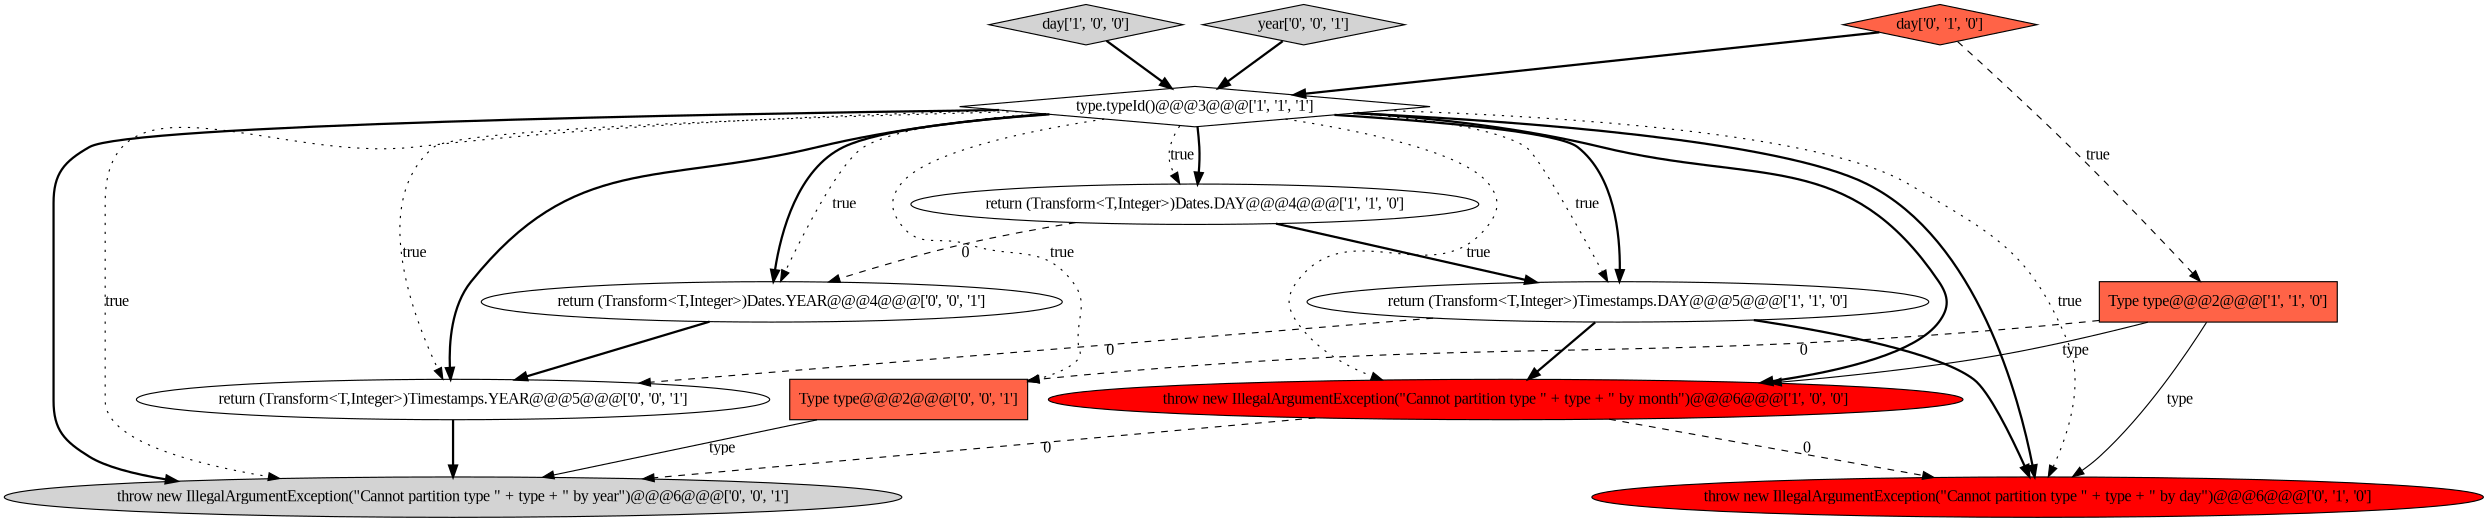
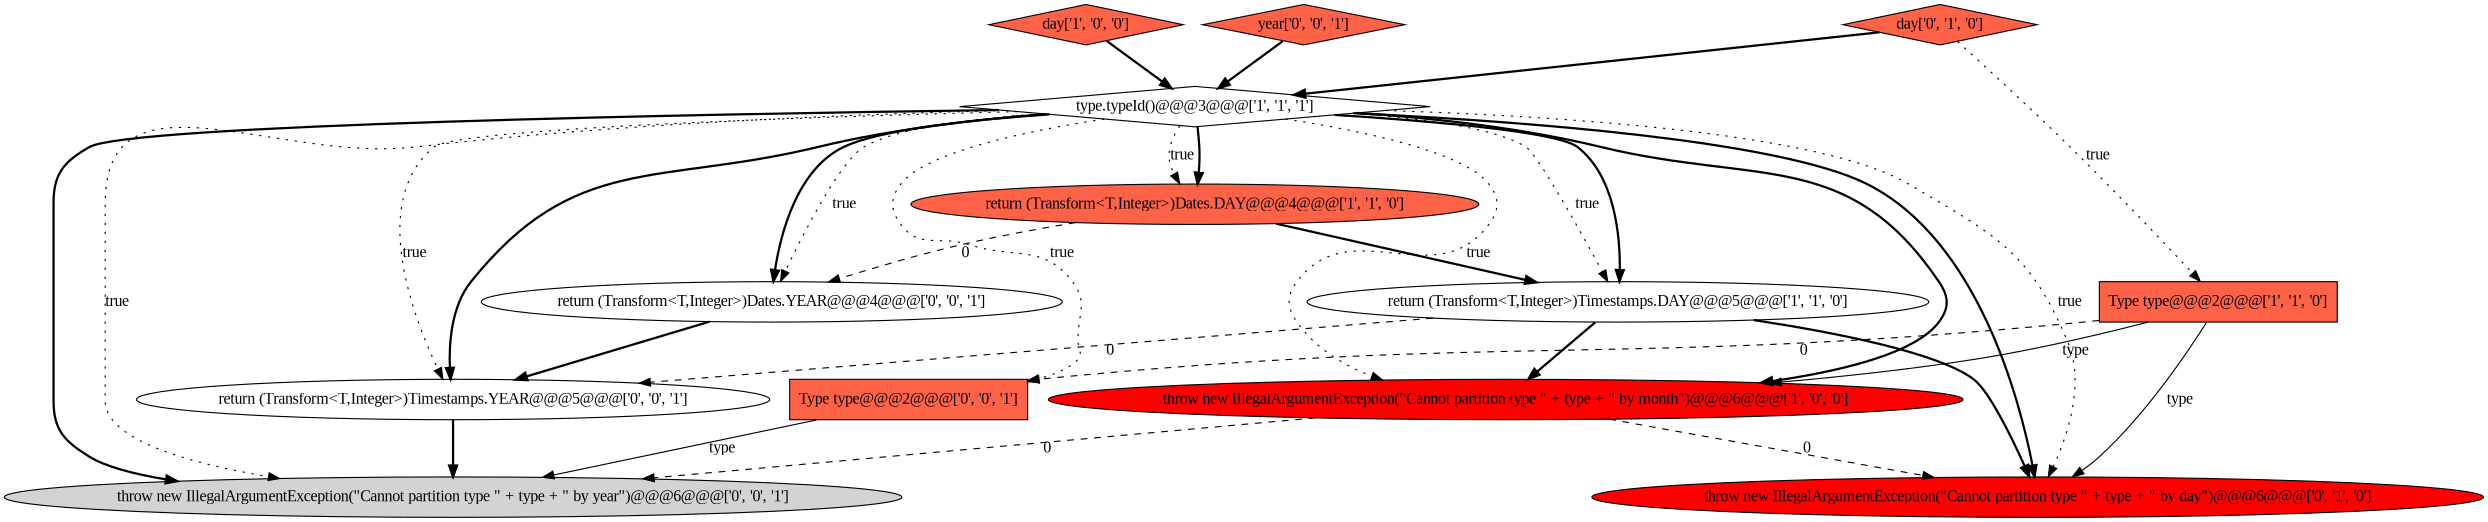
(1086, 25) -> (1086, 25)
(1304, 25) -> (1304, 25)
(2078, 155) -> (2078, 155)
(1195, 204) -> (1195, 204)
